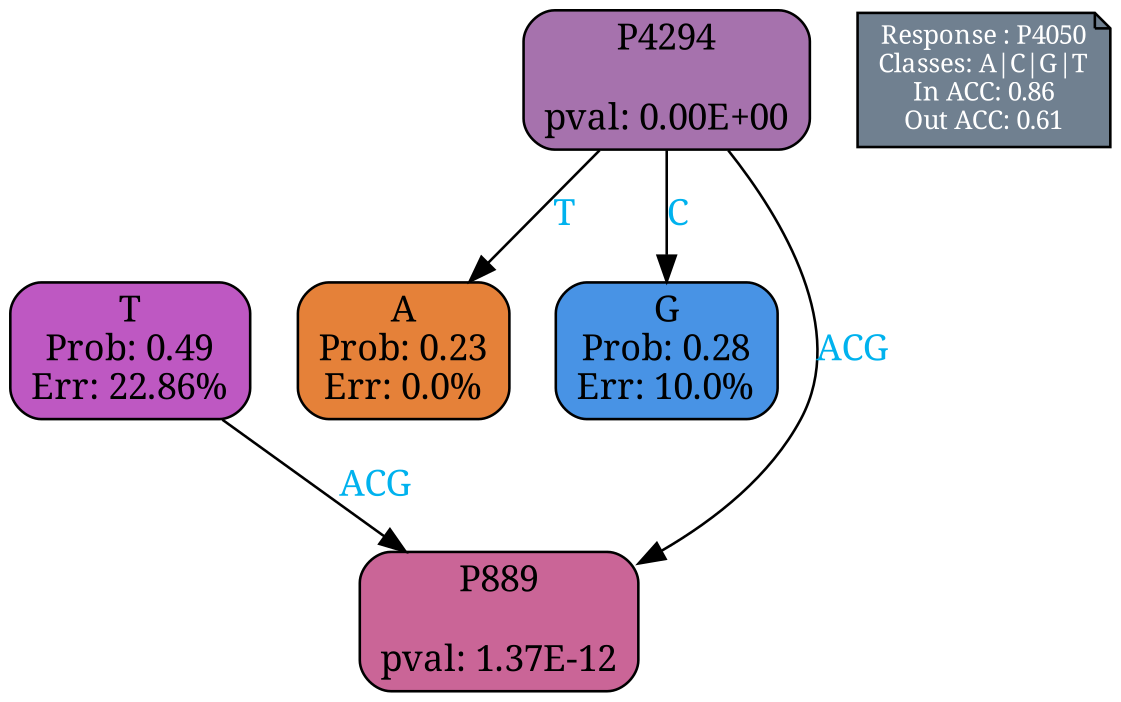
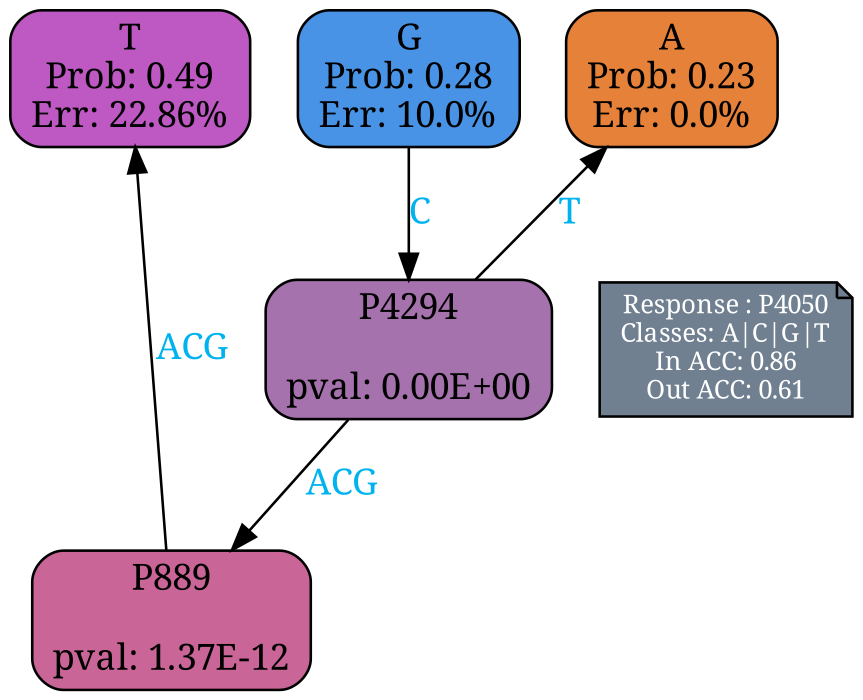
(667, 203) -> (409, 201)
(303, 478) -> (152, 362)
